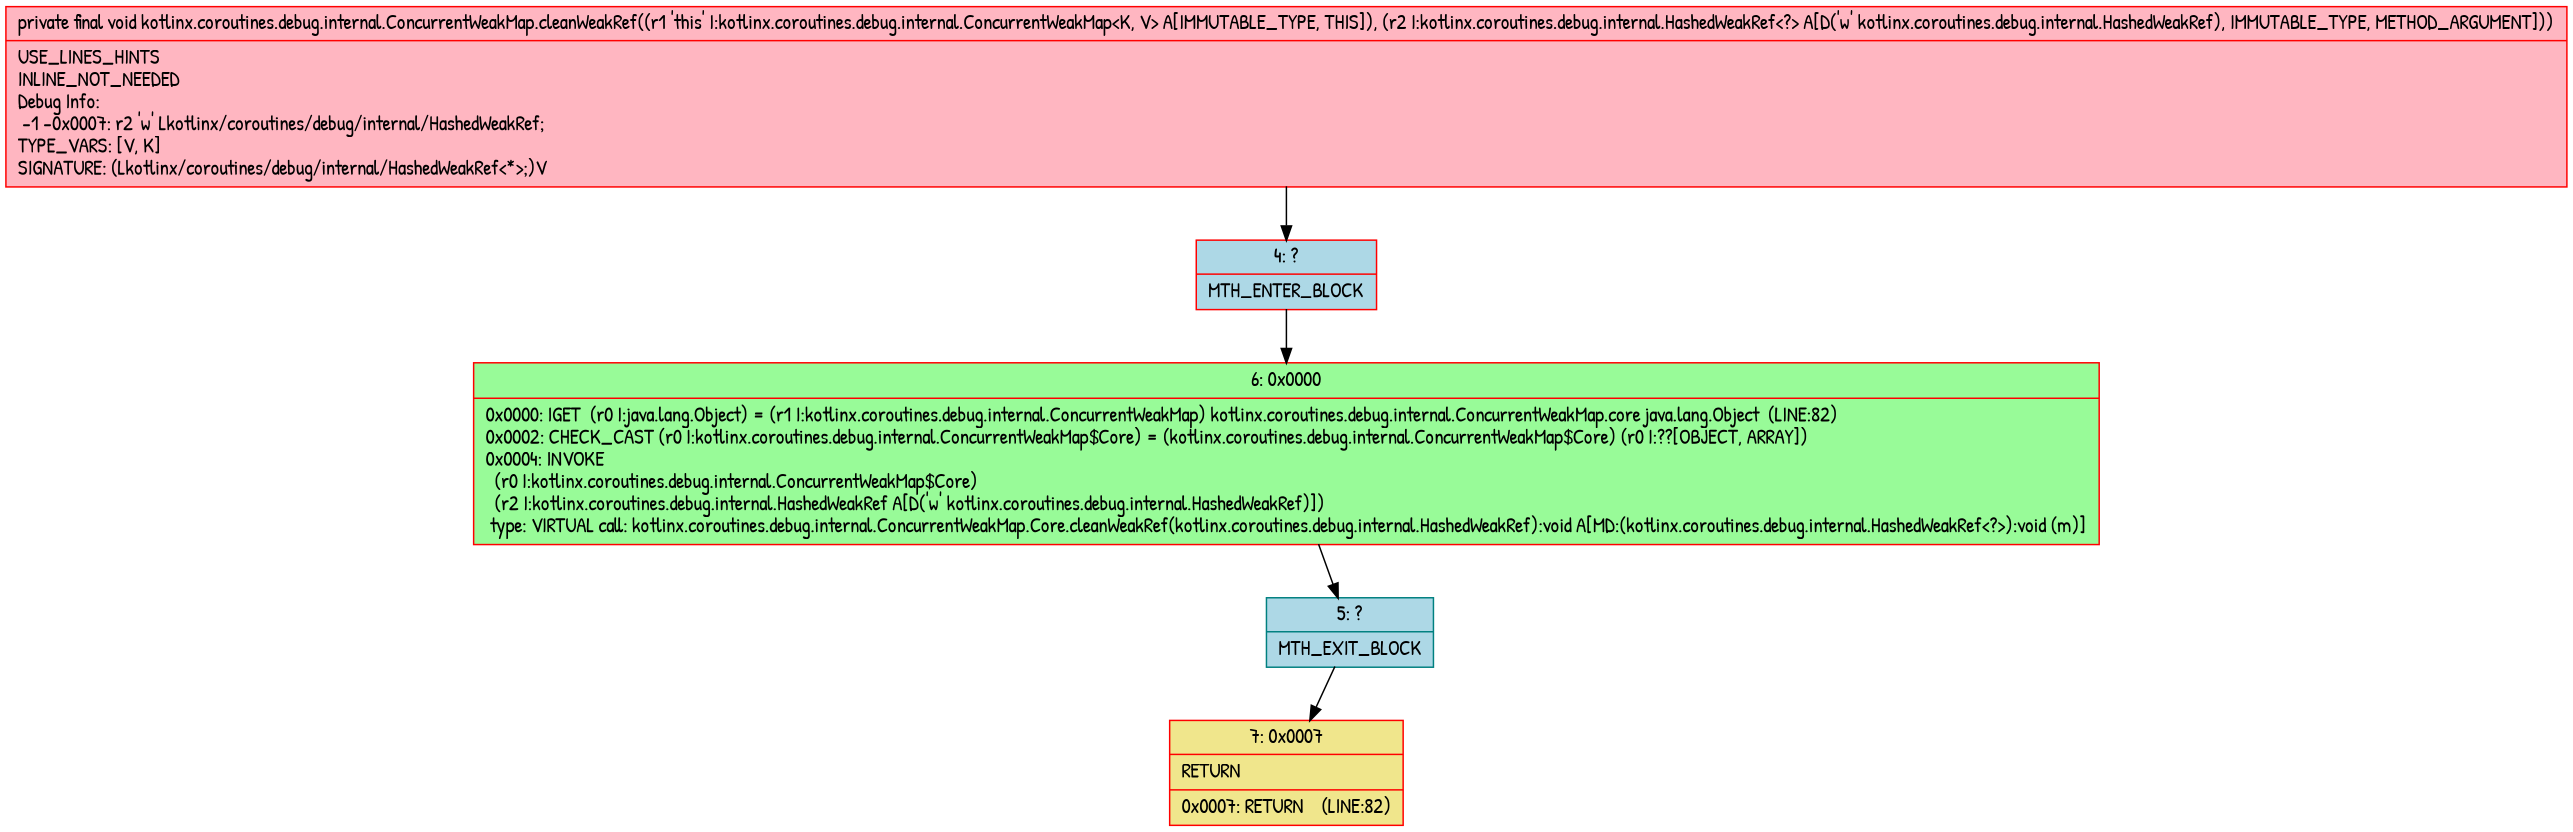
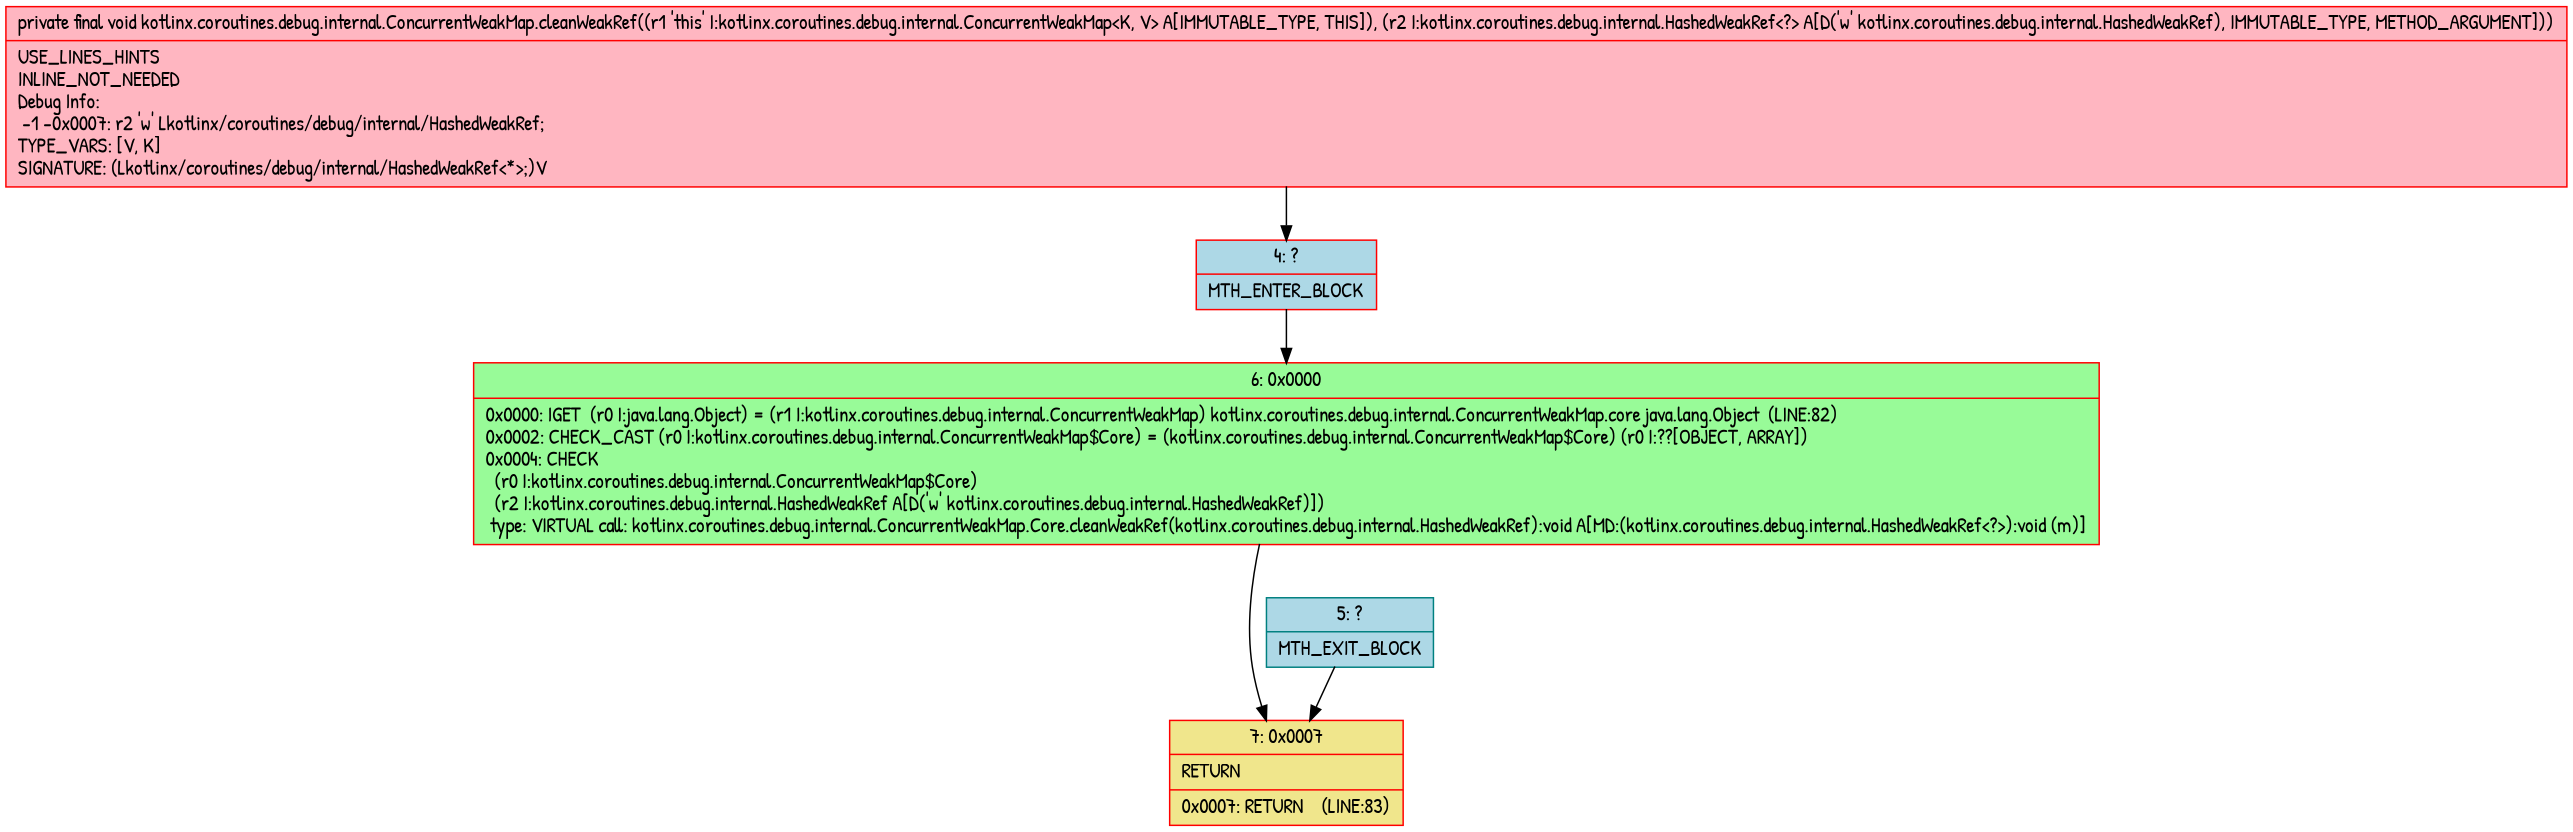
(550, 460) -> (547, 460)
(1326, 564) -> (1250, 626)
(1286, 807) -> (1286, 807)
